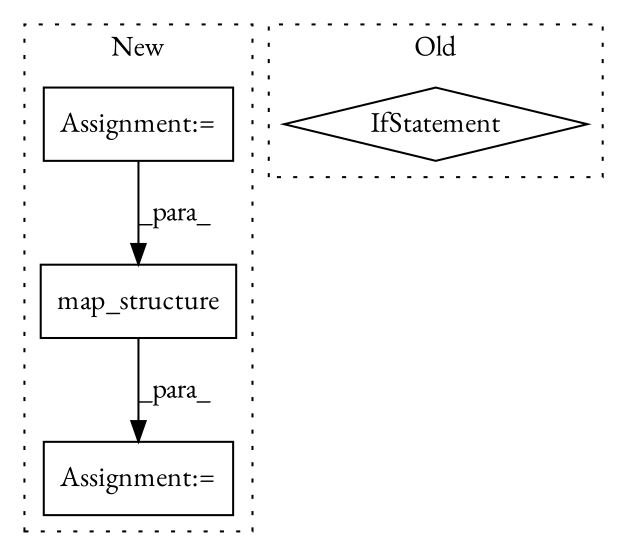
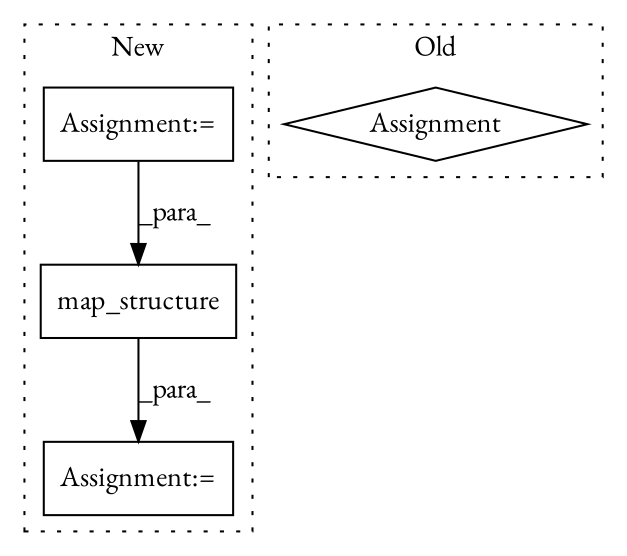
(436, 124) -> (436, 124)
